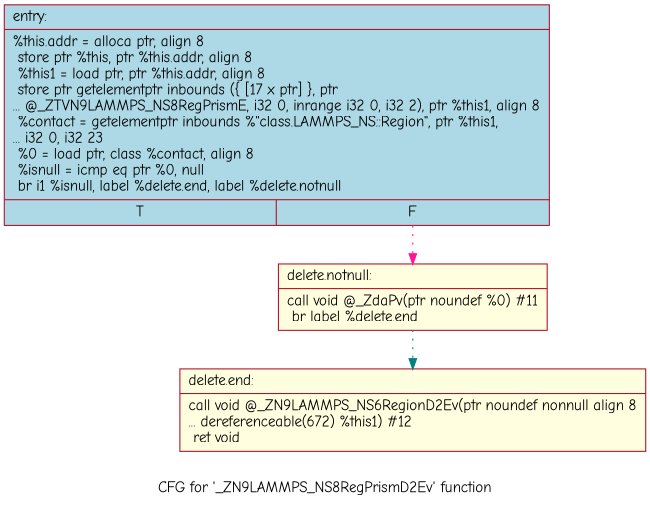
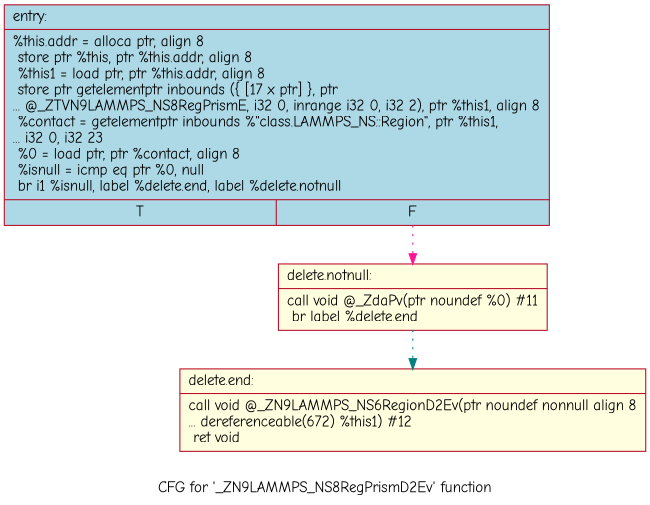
(134, 154) -> (127, 154)
